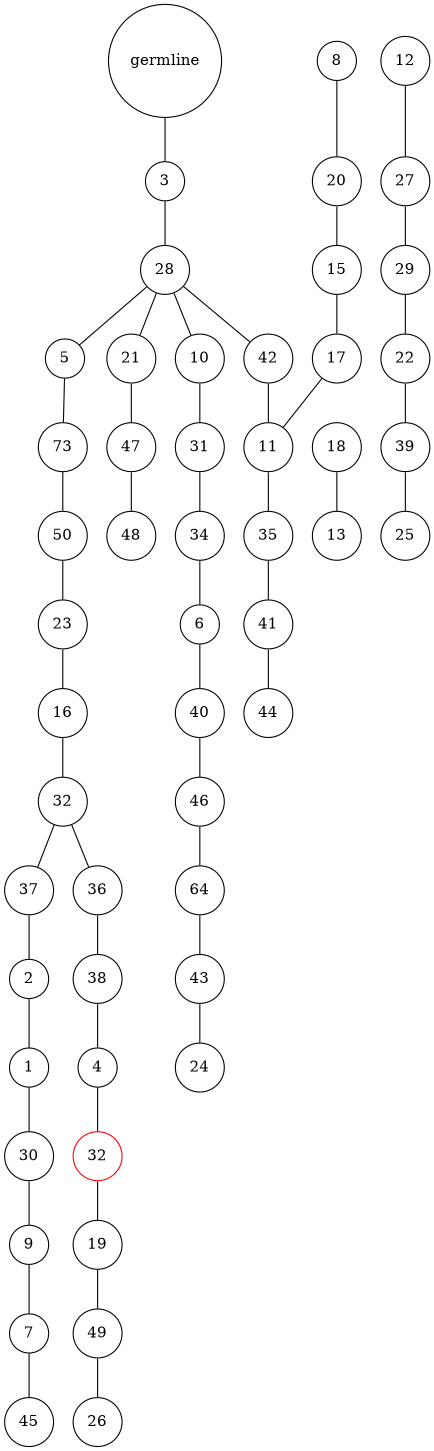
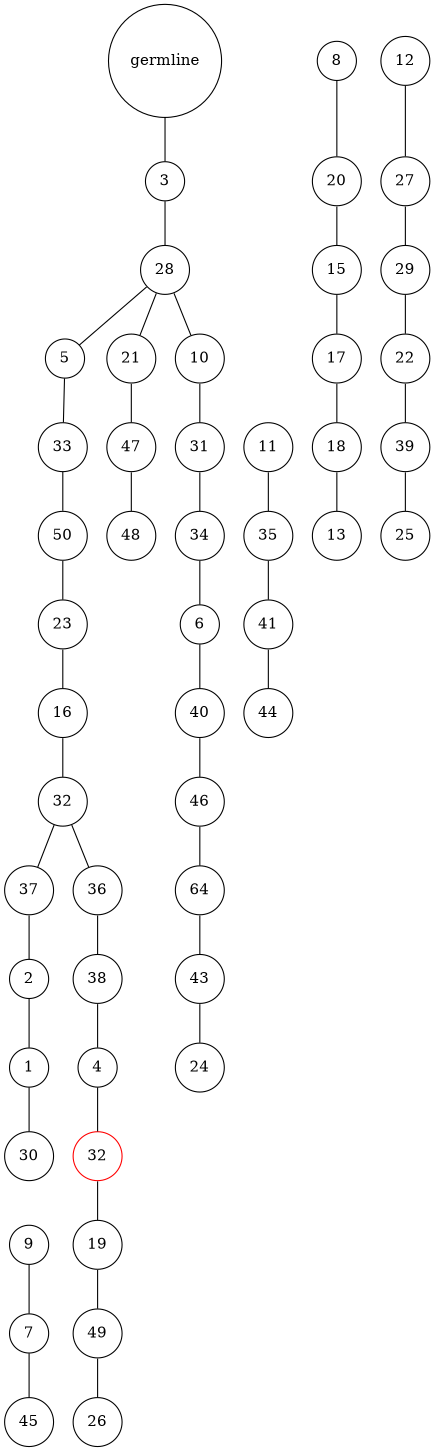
(268, 359) -> none
(303, 403) -> (337, 403)
(63, 447) -> (63, 447)
(29, 1203) -> none
